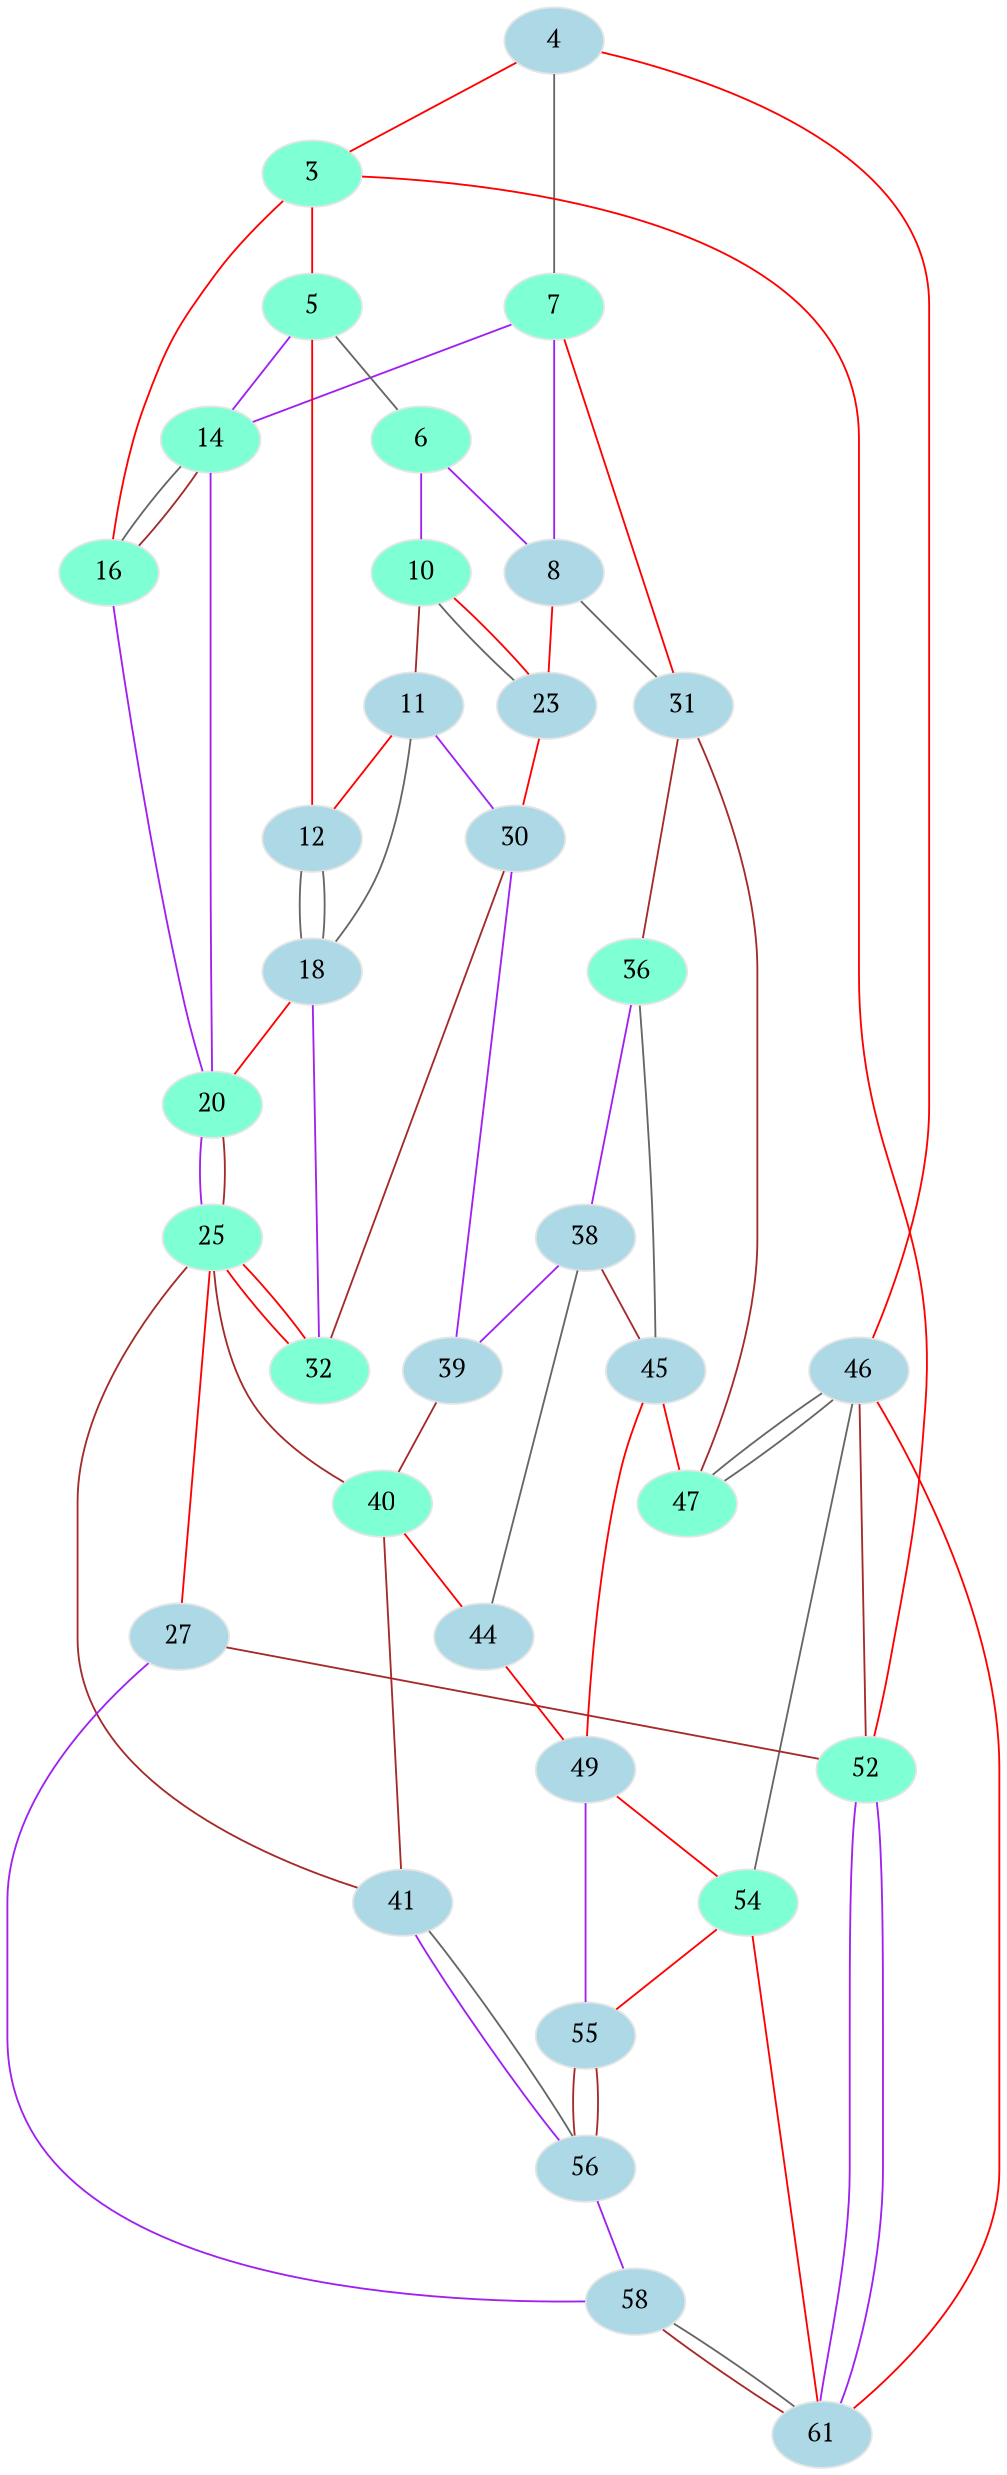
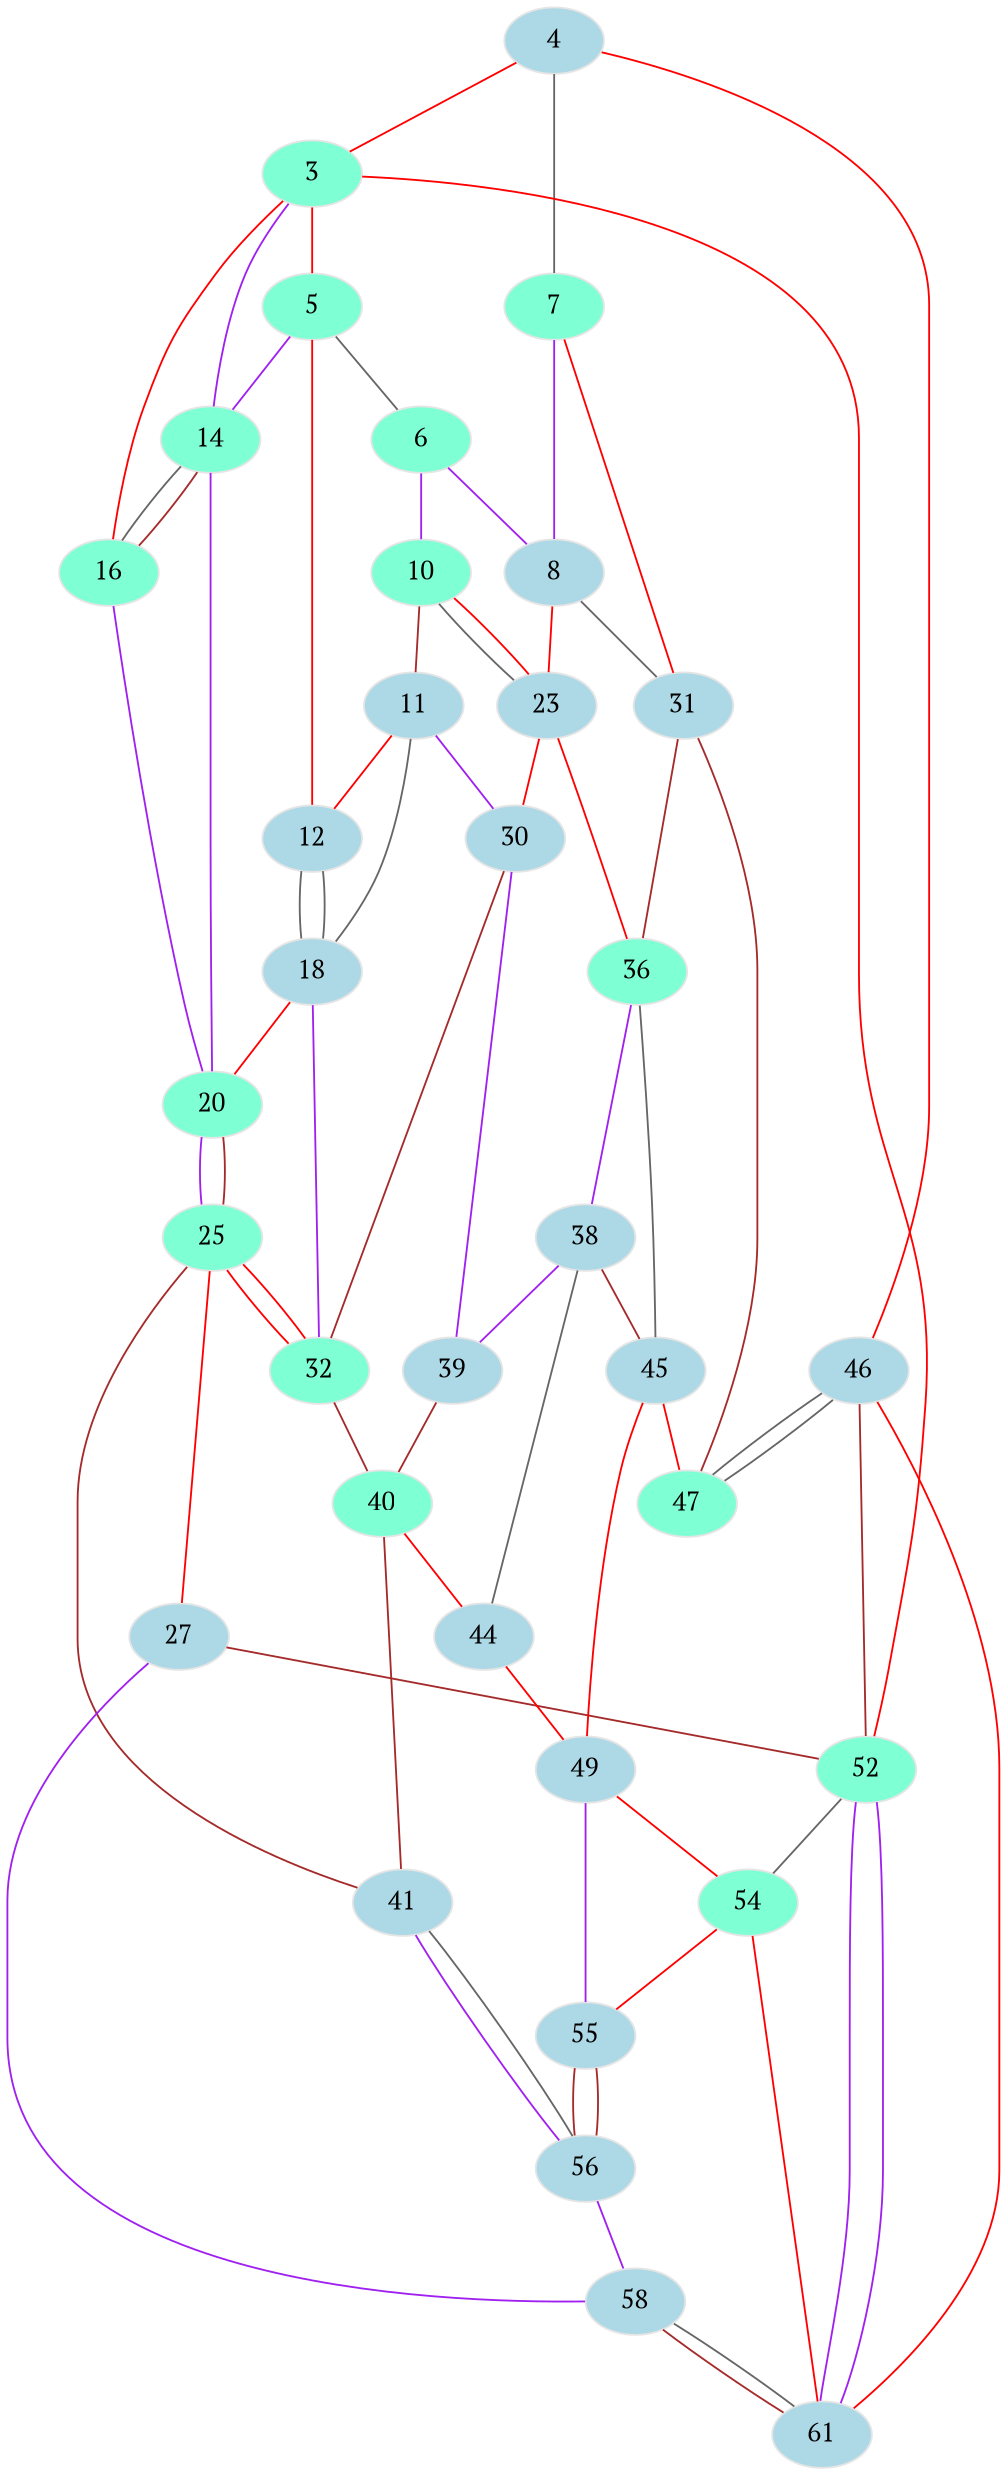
(382, 373) -> (236, 299)
none -> (593, 838)
(248, 1396) -> (351, 1437)
(804, 1637) -> (807, 1836)
